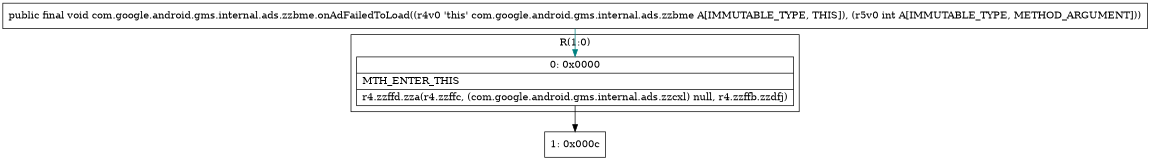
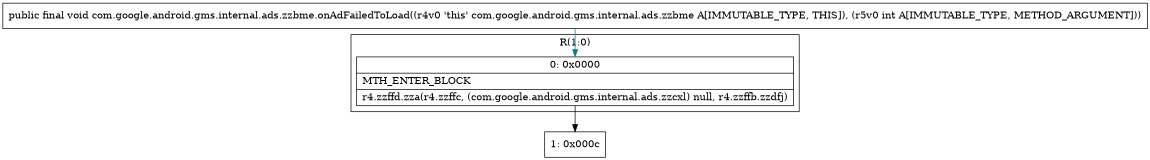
(411, 81) -> (417, 81)
